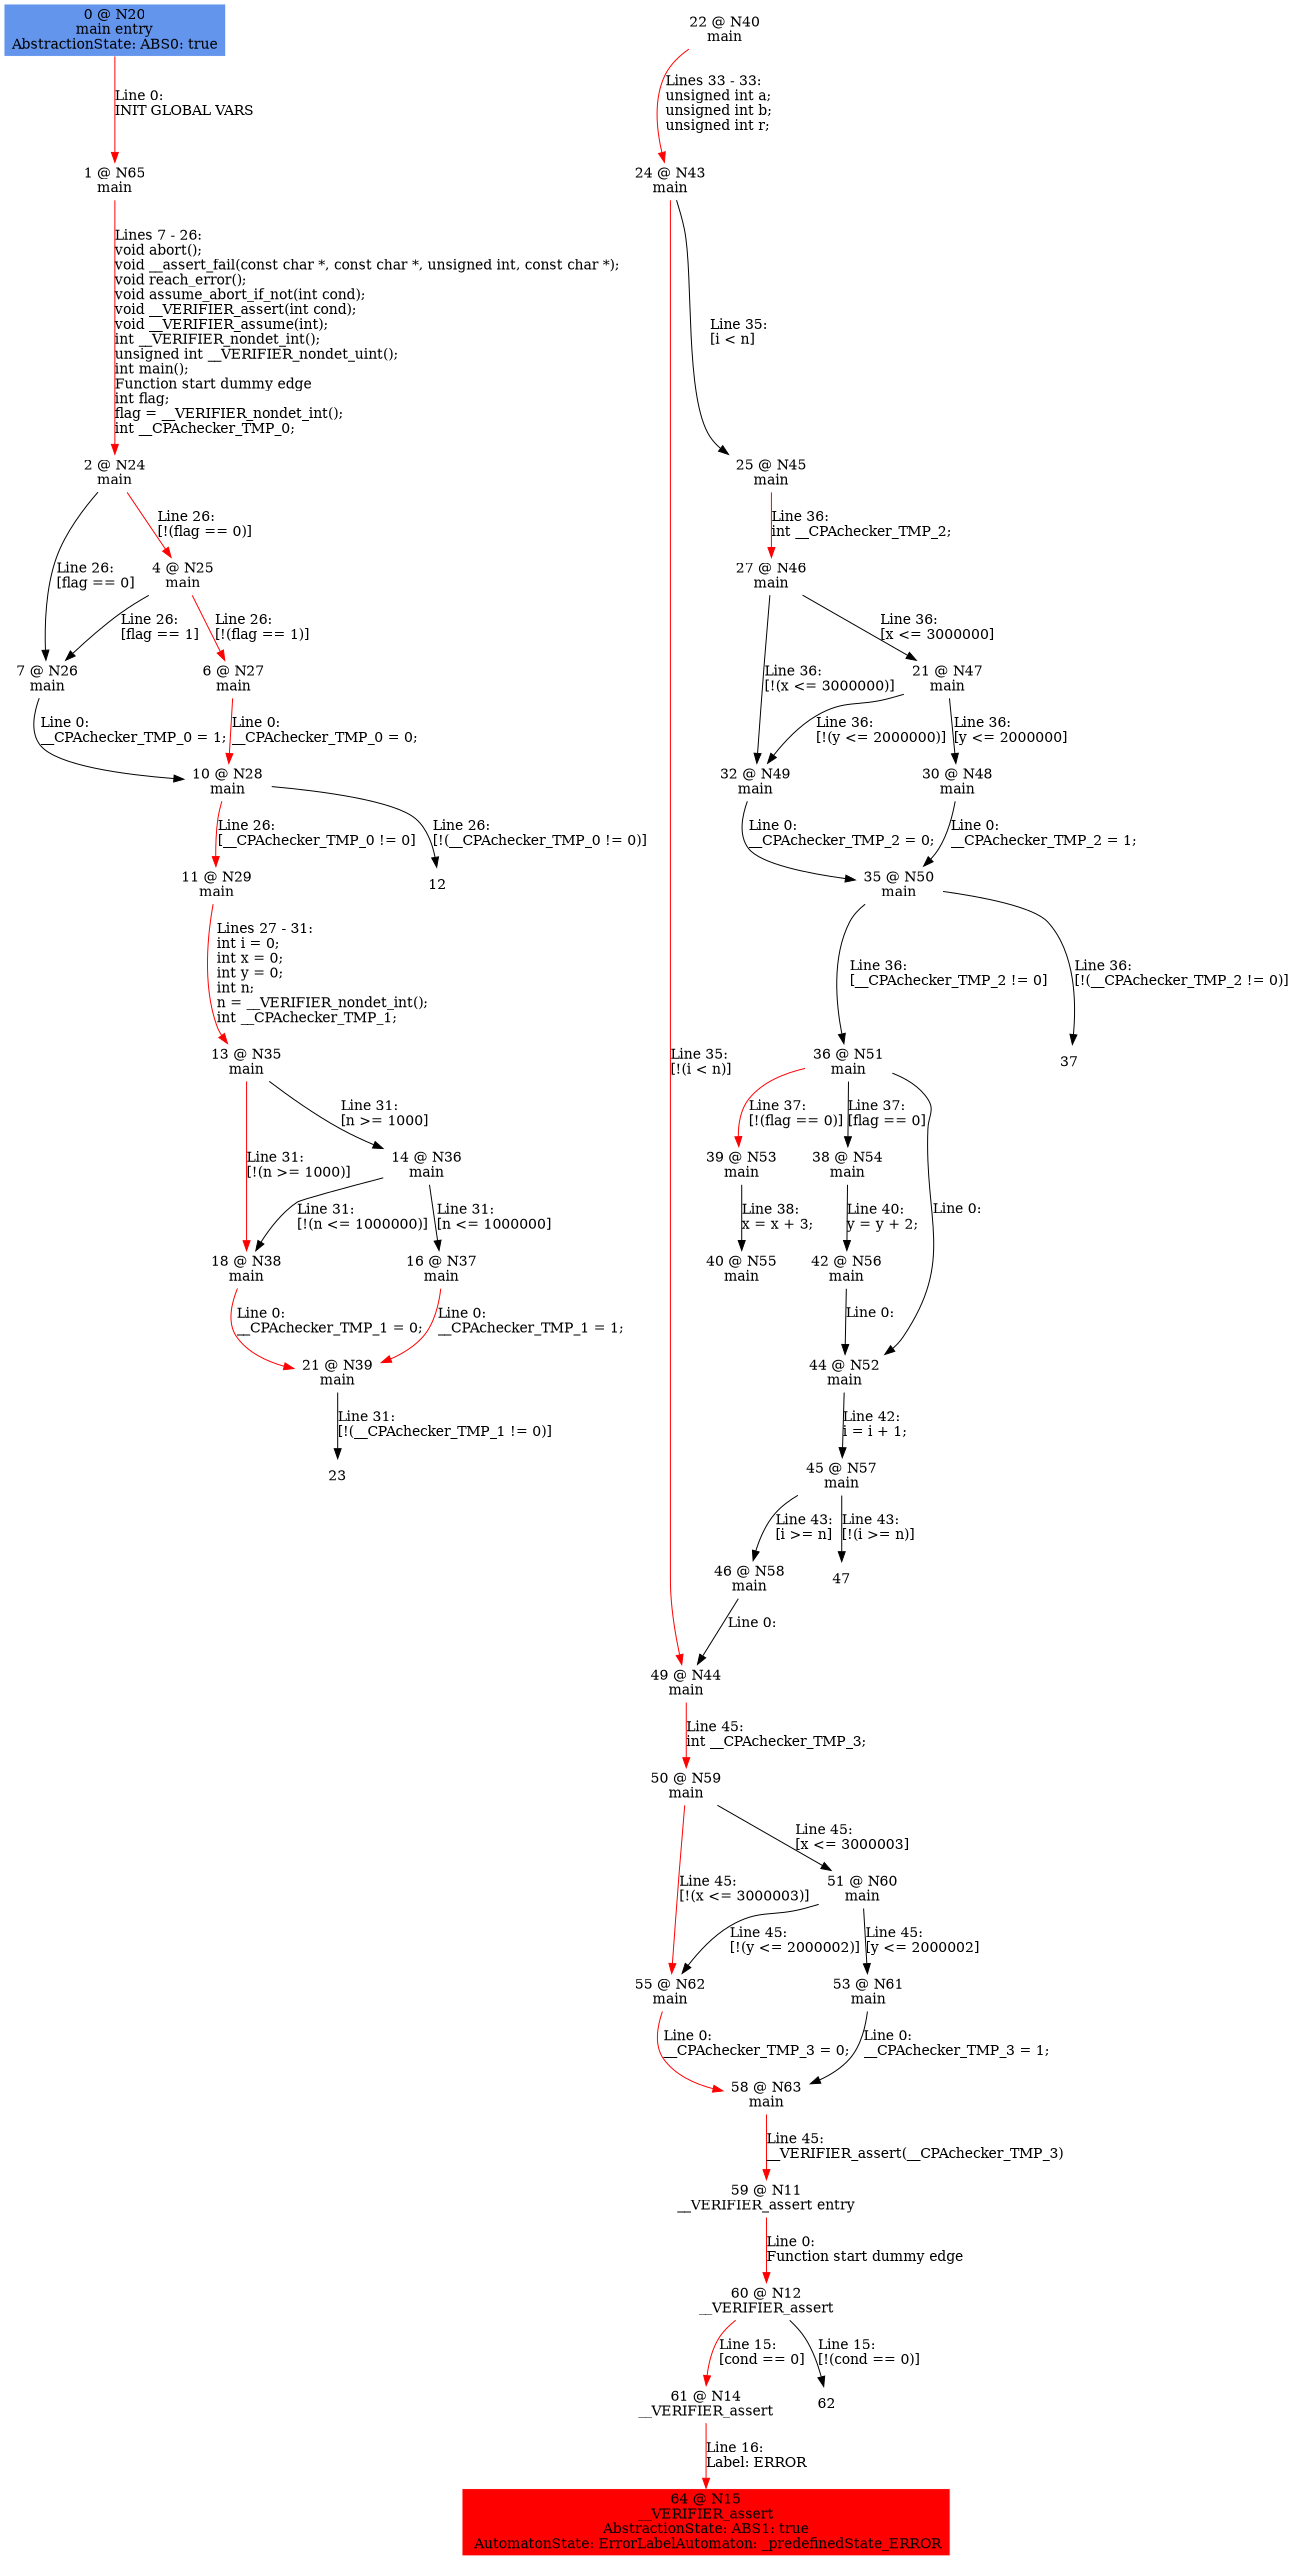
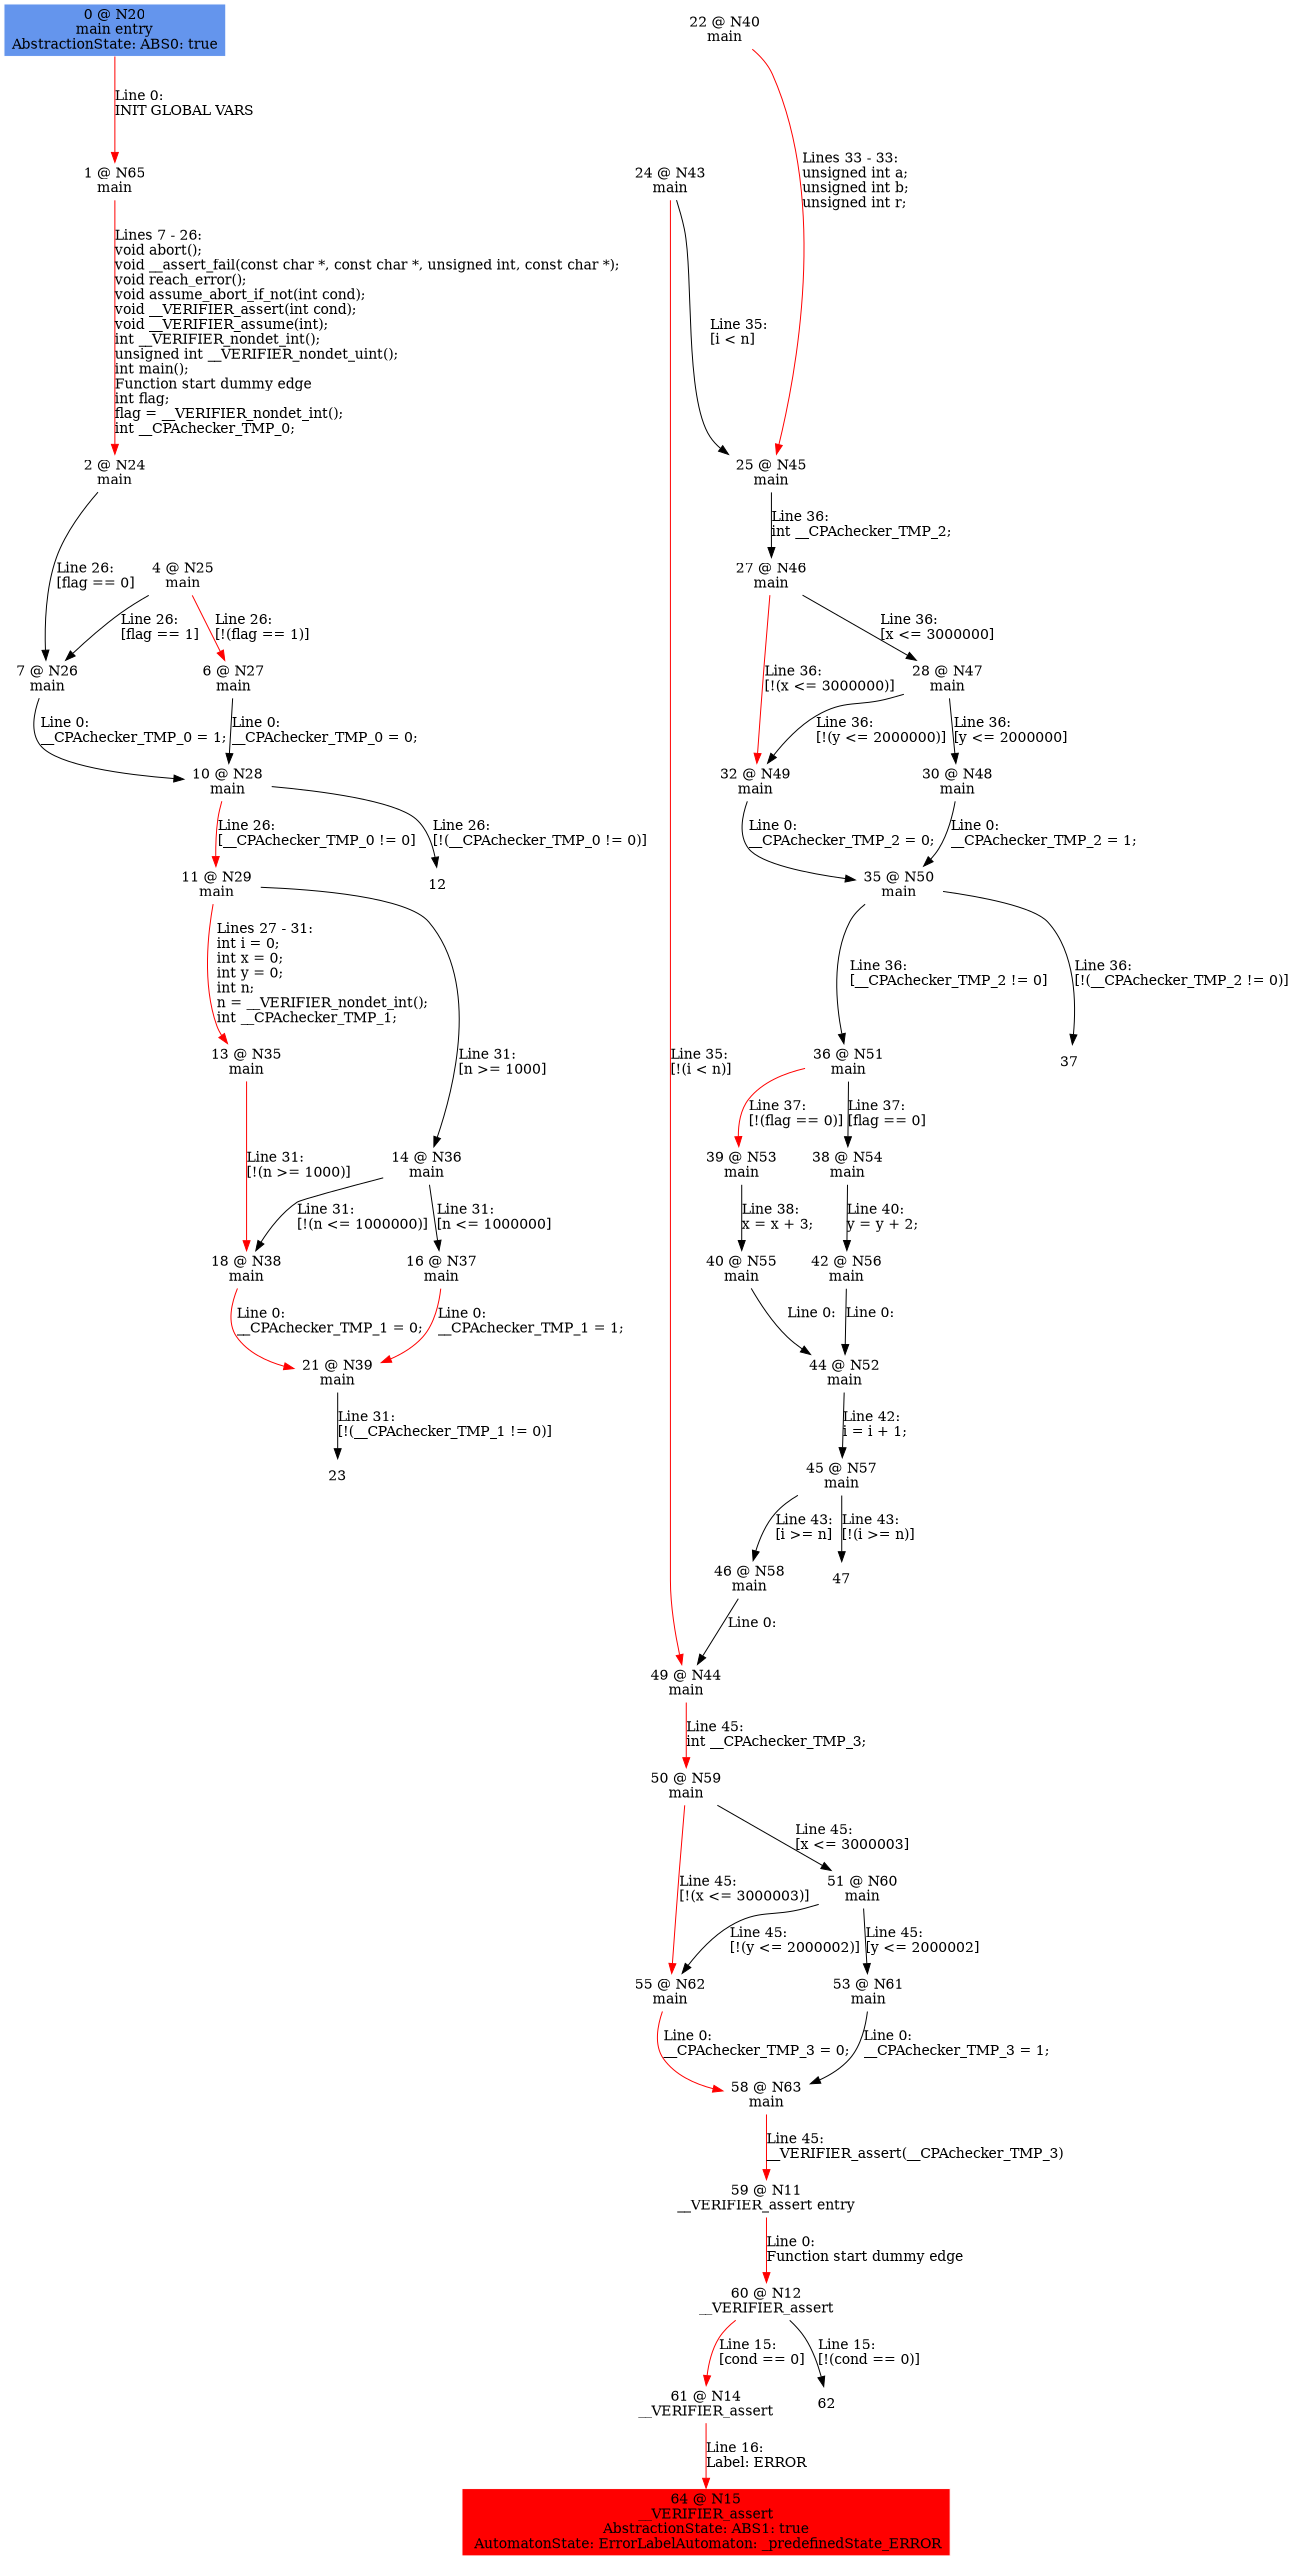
(659, 96) -> (804, 242)
(771, 520) -> (771, 520)
(146, 521) -> none
(763, 674) -> (763, 674)
(948, 679) -> (948, 679)
(231, 726) -> (231, 726)
(320, 1116) -> (442, 943)
(931, 1206) -> (773, 1321)
